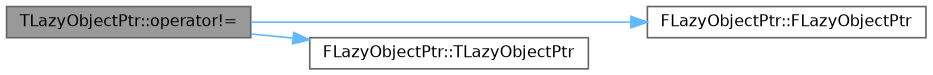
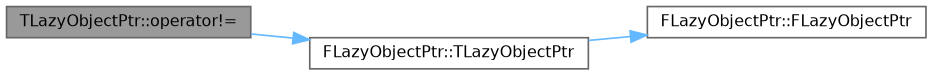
(441, 22) -> (610, 38)
